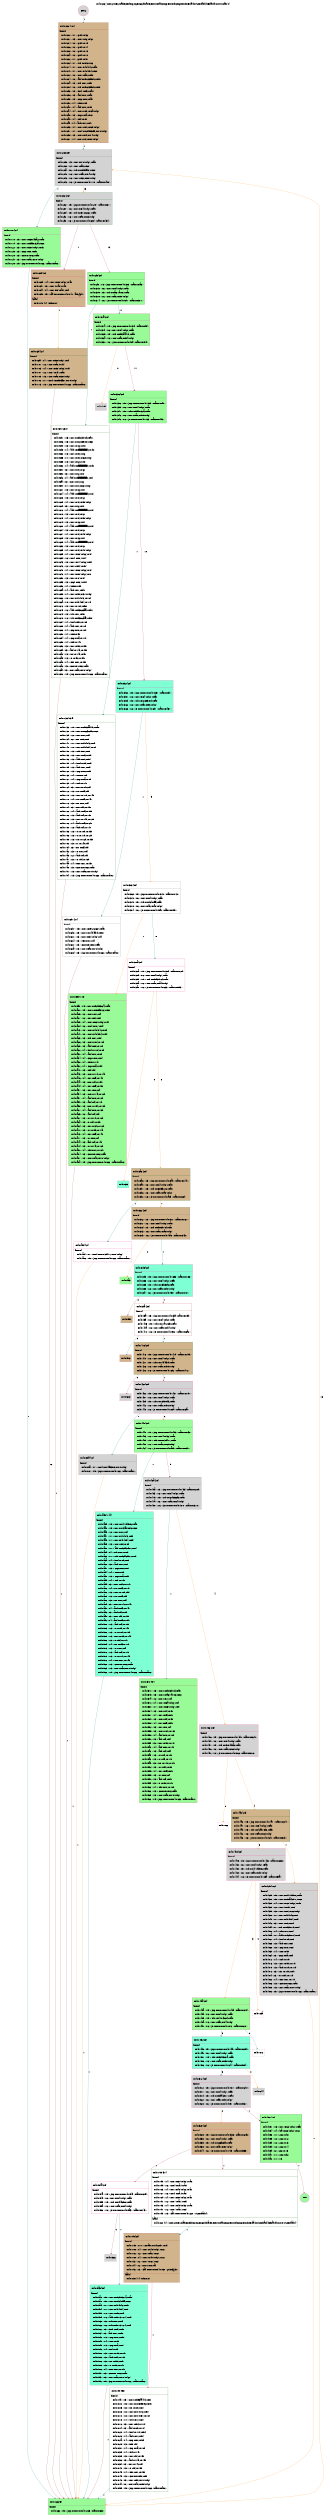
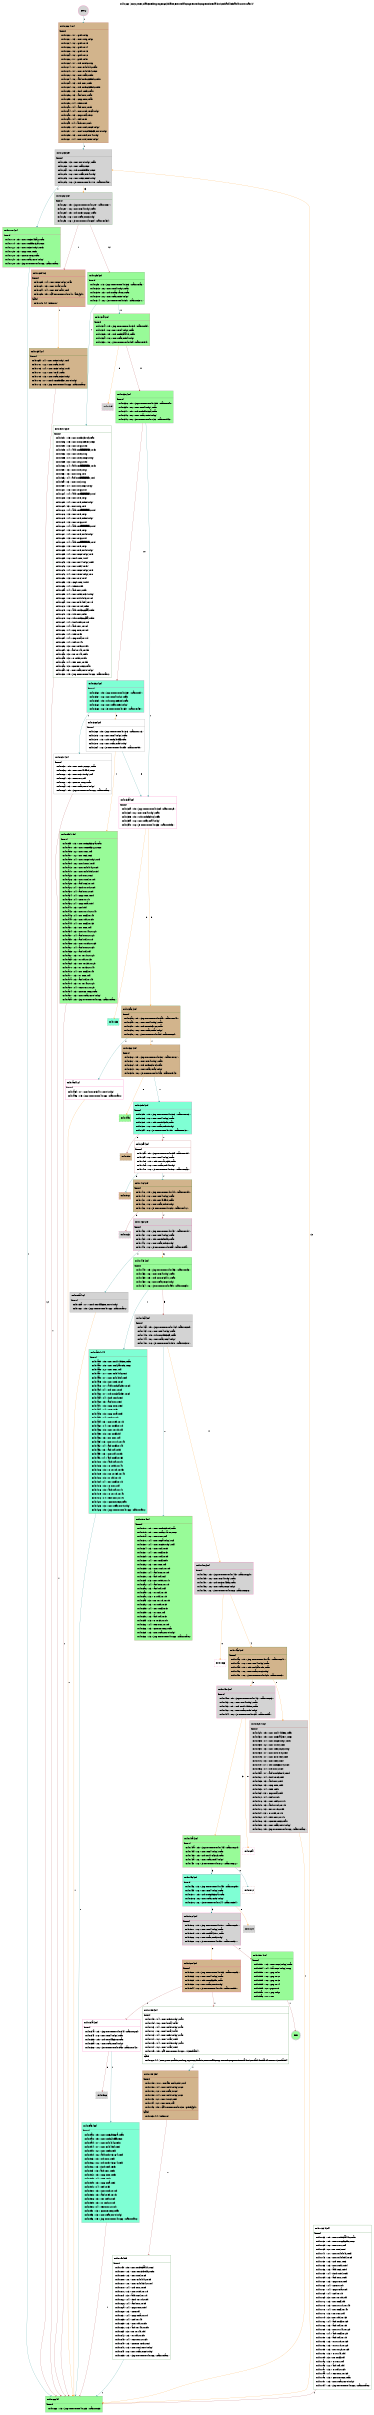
(123, 569) -> (150, 609)
